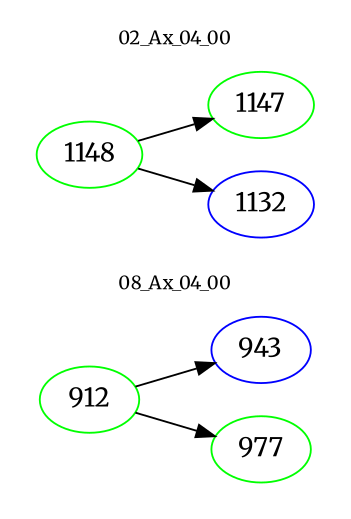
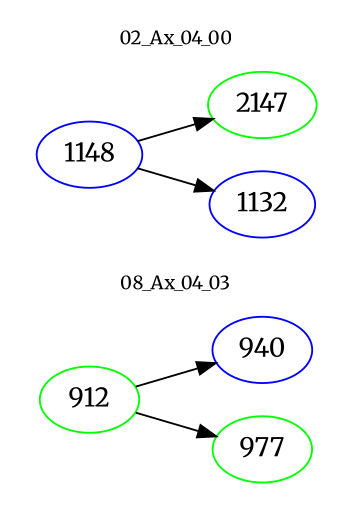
(261, 105) -> (262, 105)
(89, 155) -> (89, 155)
(175, 285) -> (176, 285)
(261, 350) -> (262, 350)
